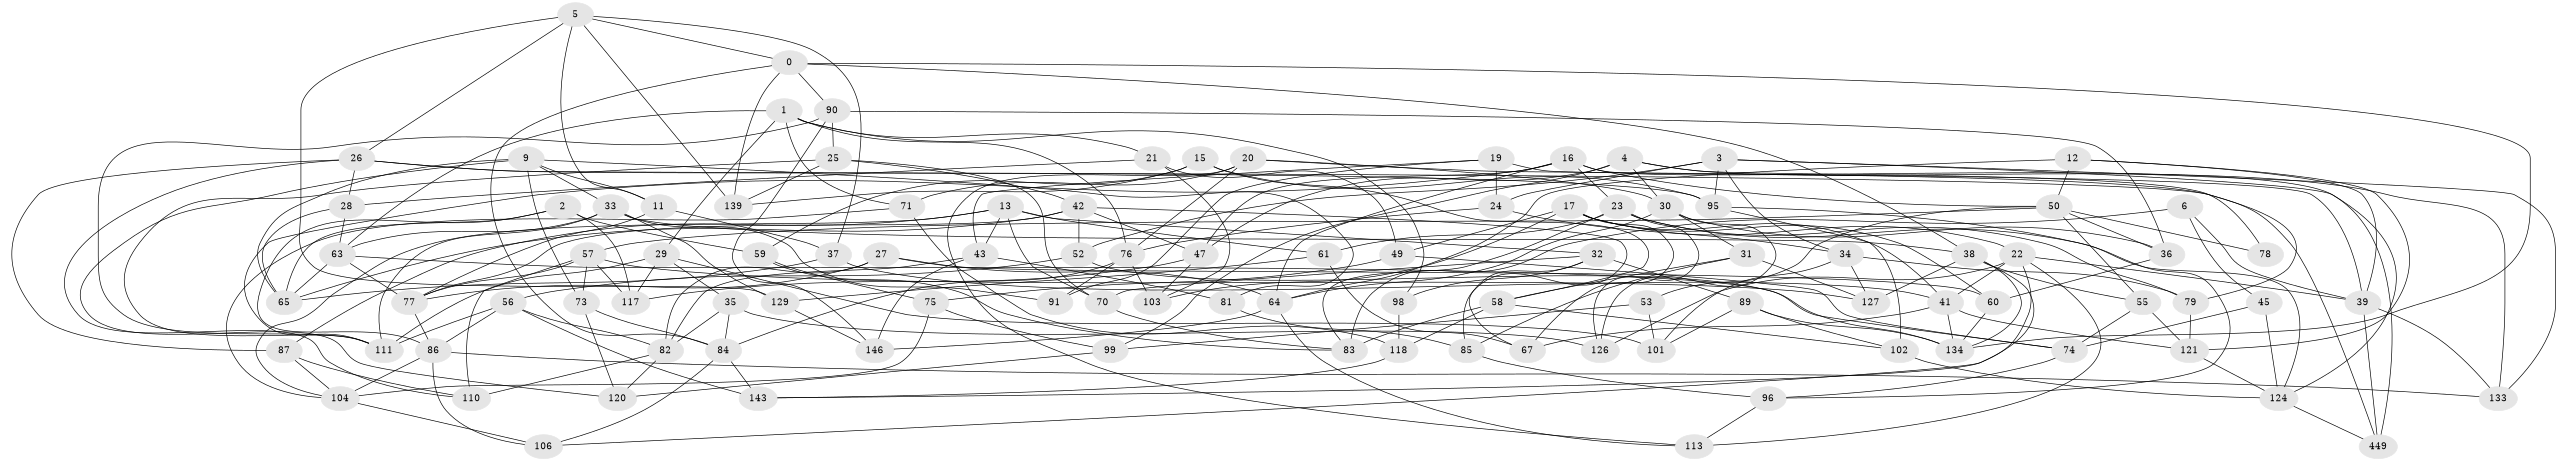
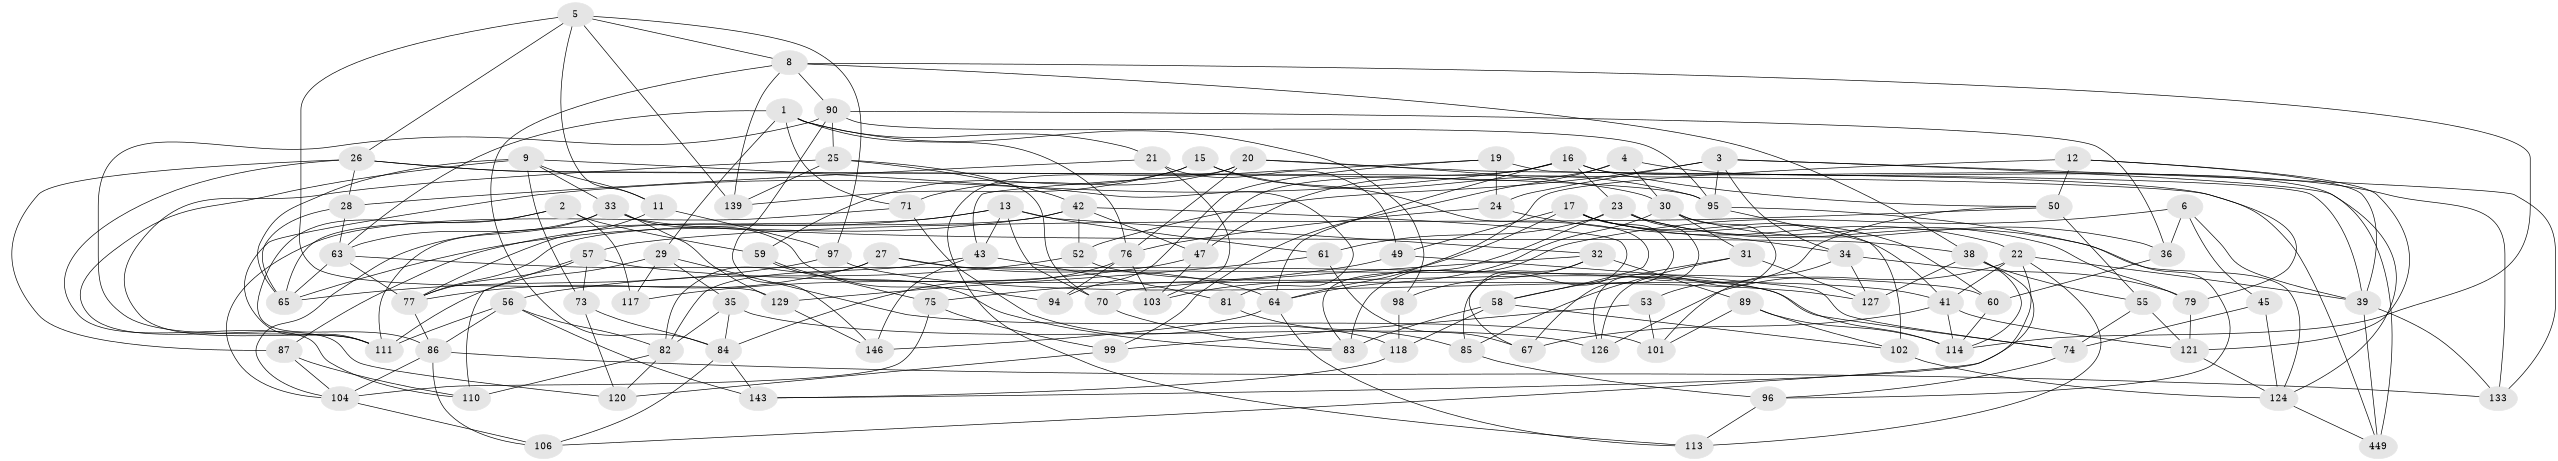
(790, 63) -> (790, 63)
none -> (1286, 129)
(2111, 231) -> (2176, 231)
(834, 255) -> (834, 255)
(2266, 255) -> none
(608, 277) -> none
(1055, 303) -> (1055, 303)
(1955, 351) -> (1955, 351)
